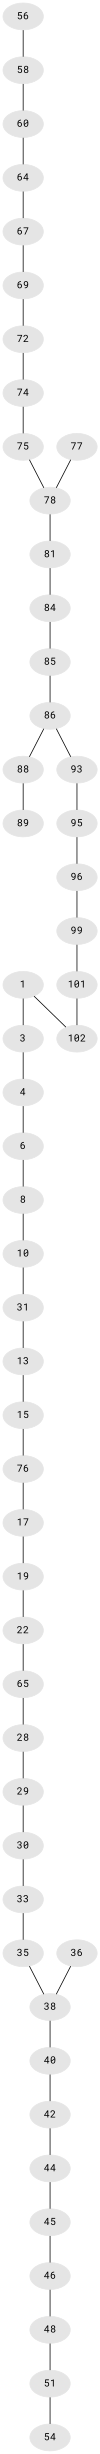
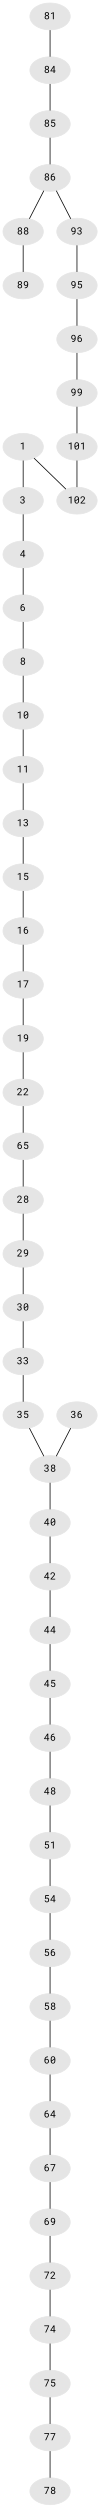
(37, 474) -> (50, 2411)
(50, 528) -> none
(23, 1308) -> (23, 770)
(23, 1469) -> (23, 931)
none -> (50, 1926)
